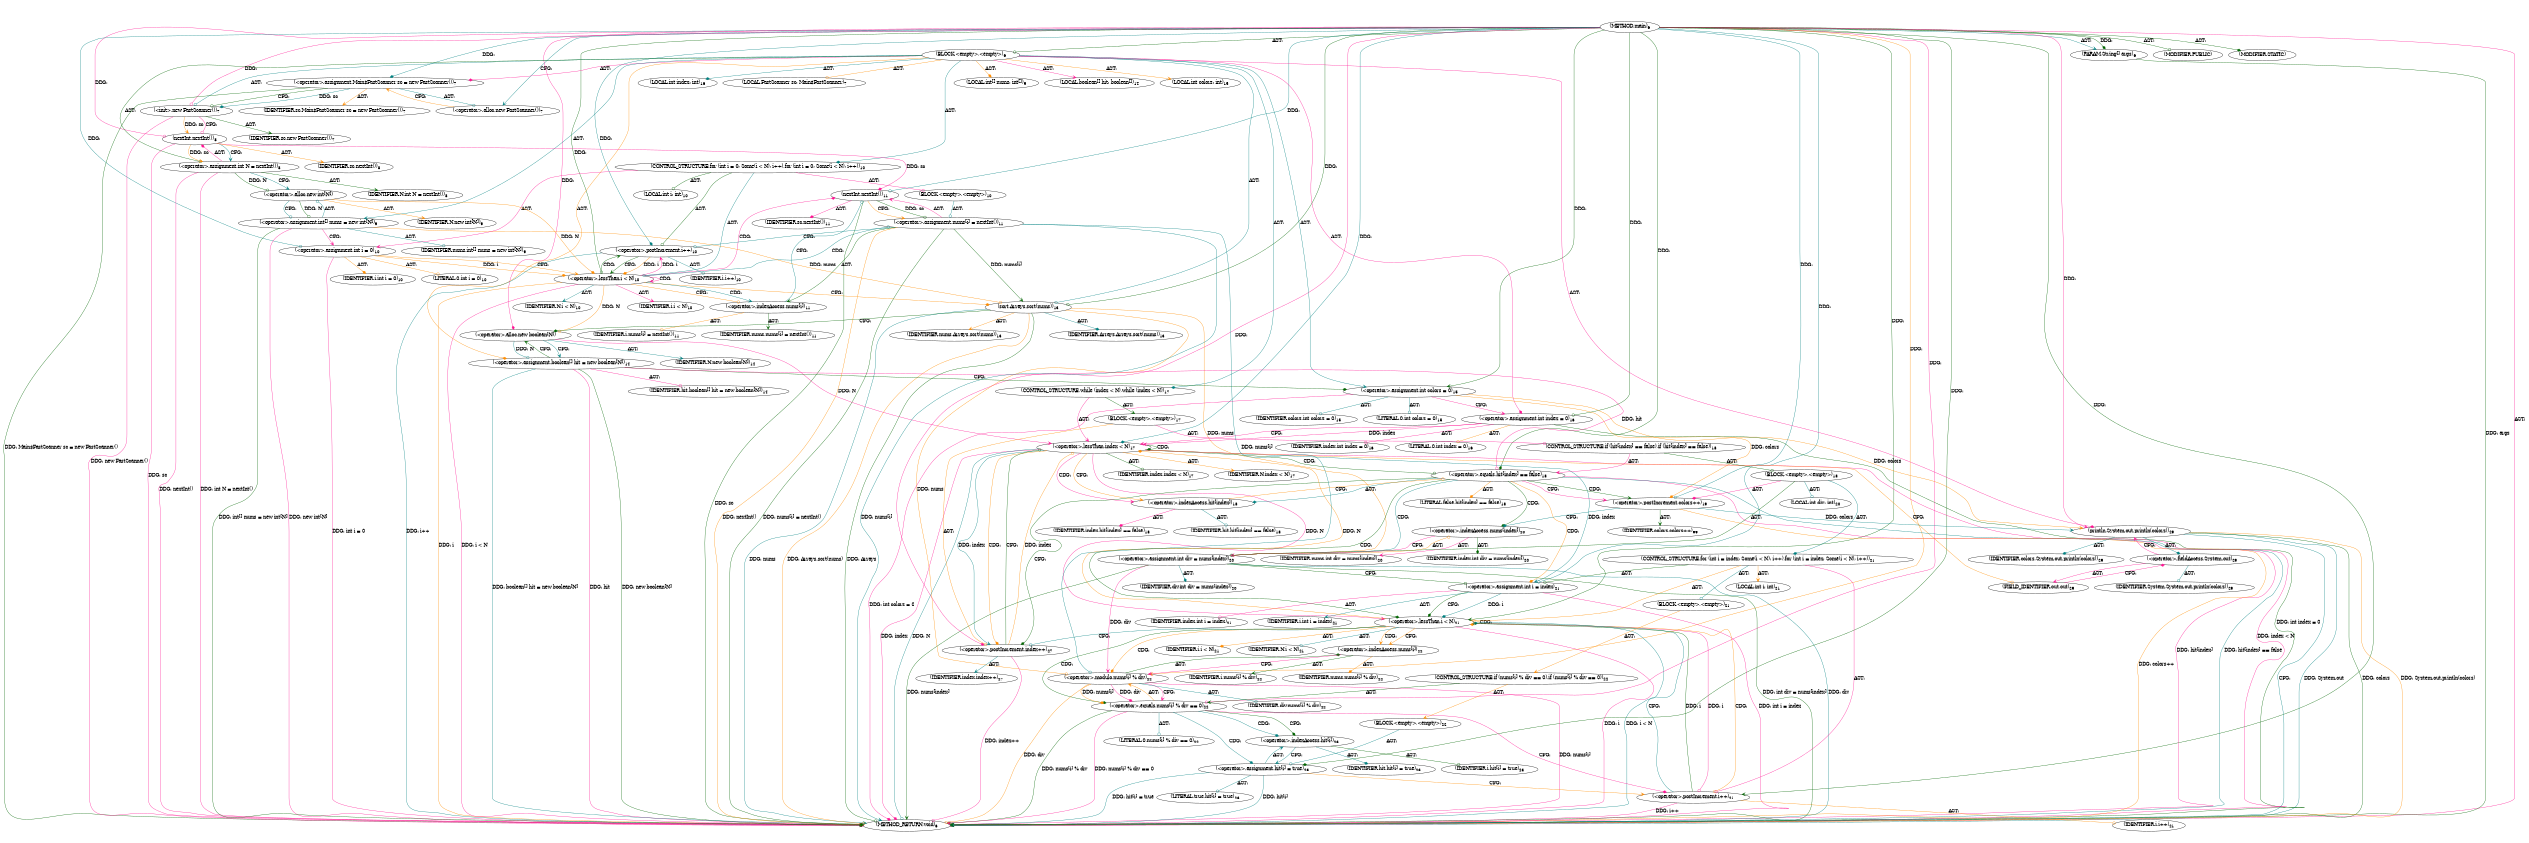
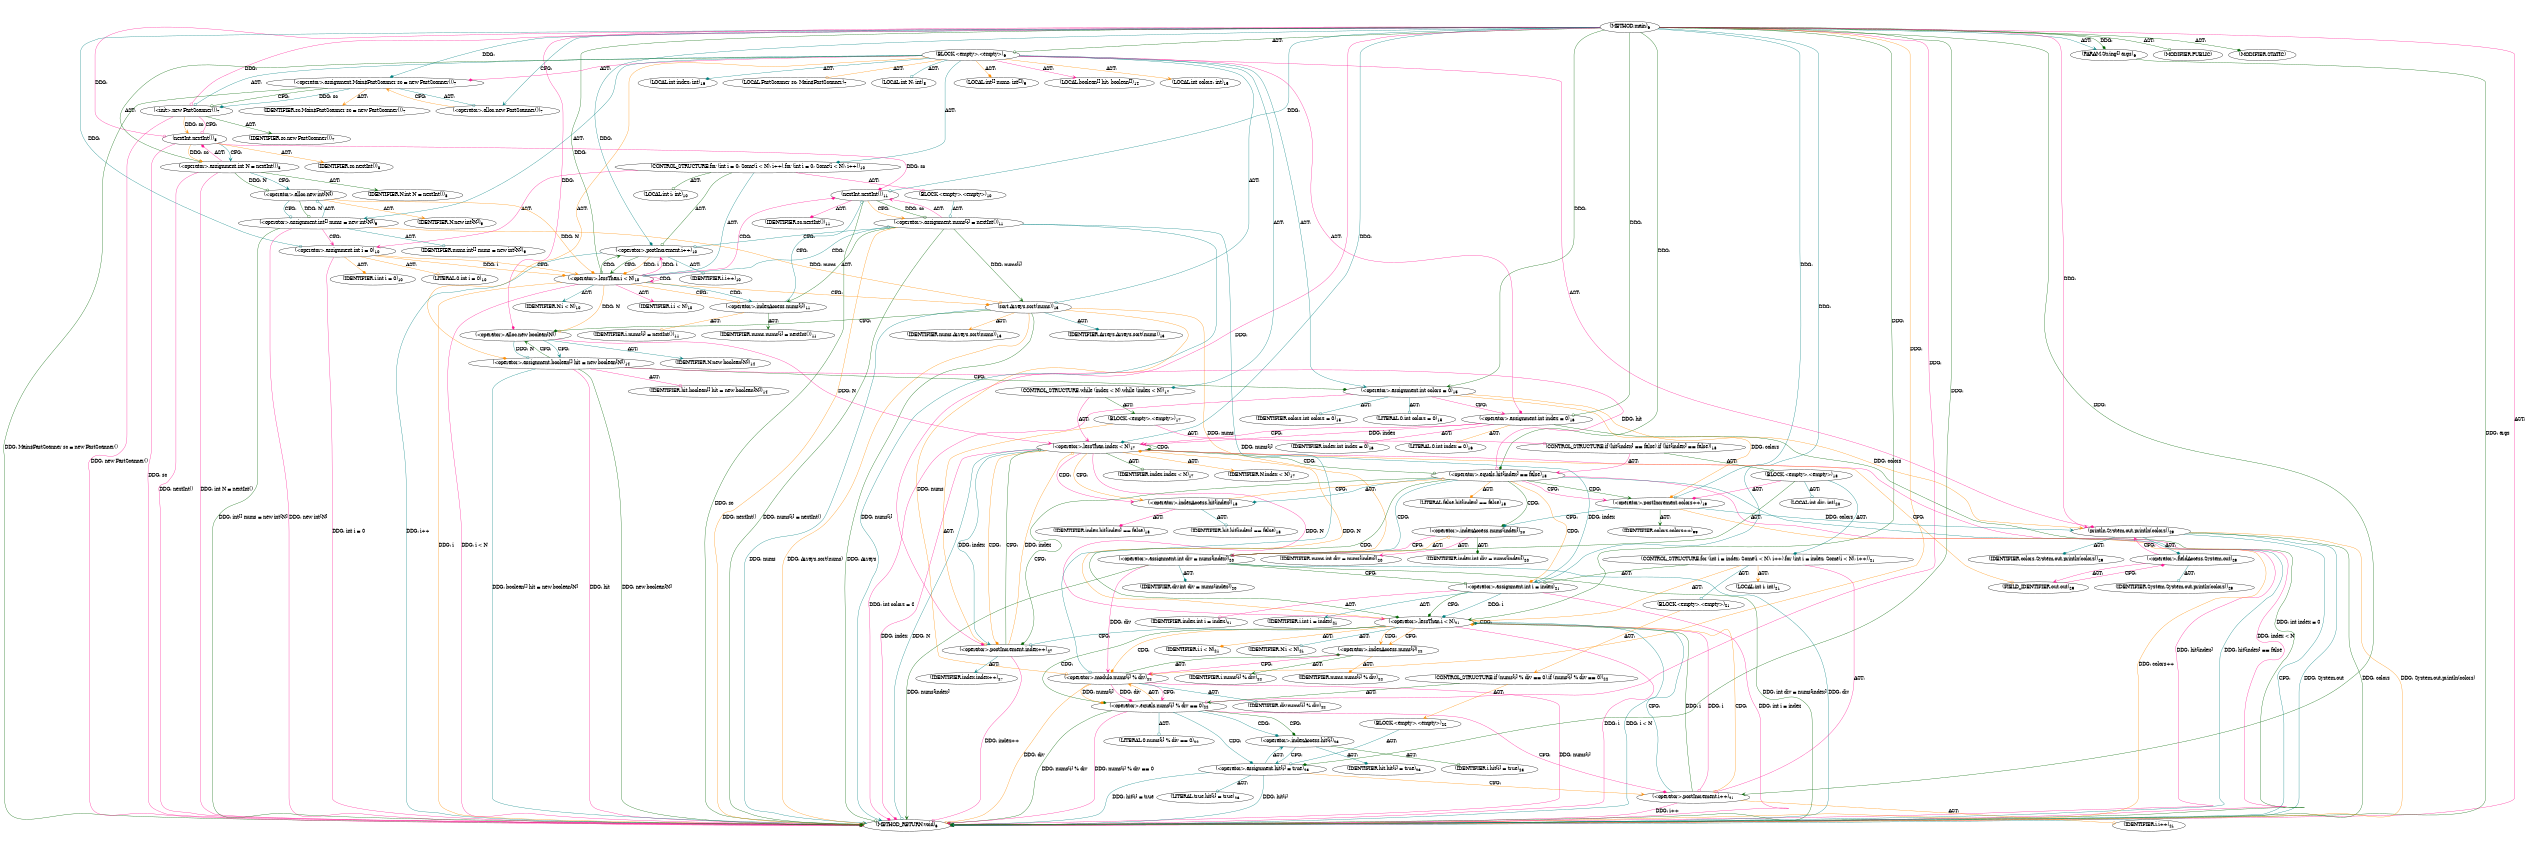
none -> (904, 83)
(1325, 124) -> none
